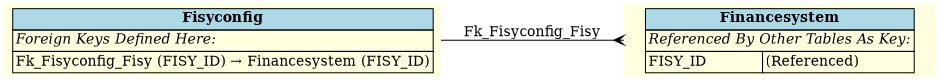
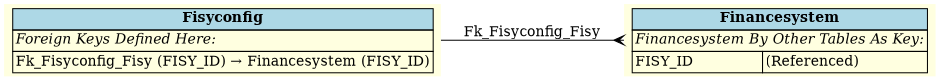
(780, 39) -> (780, 39)
